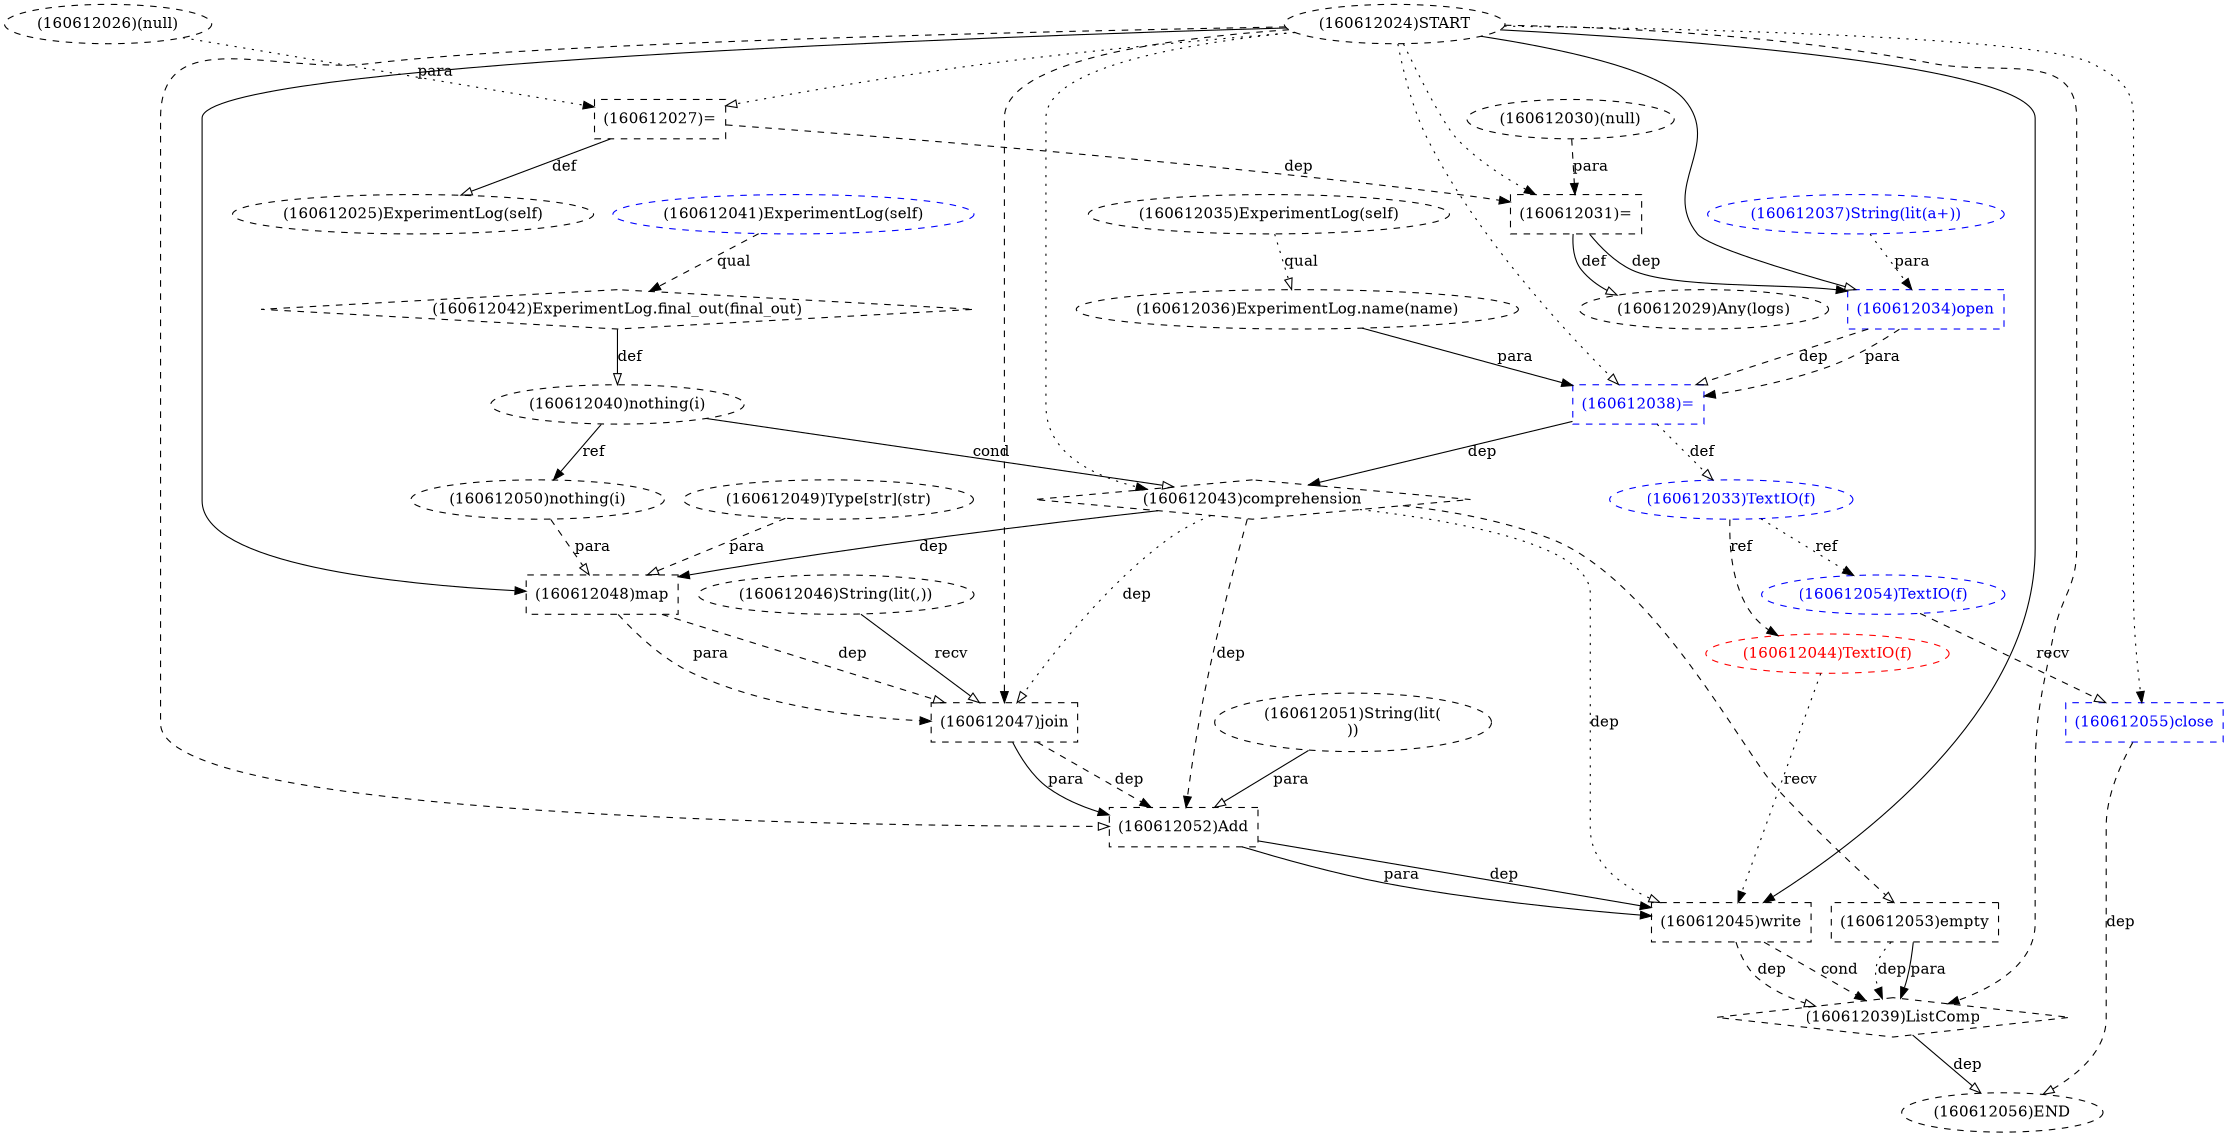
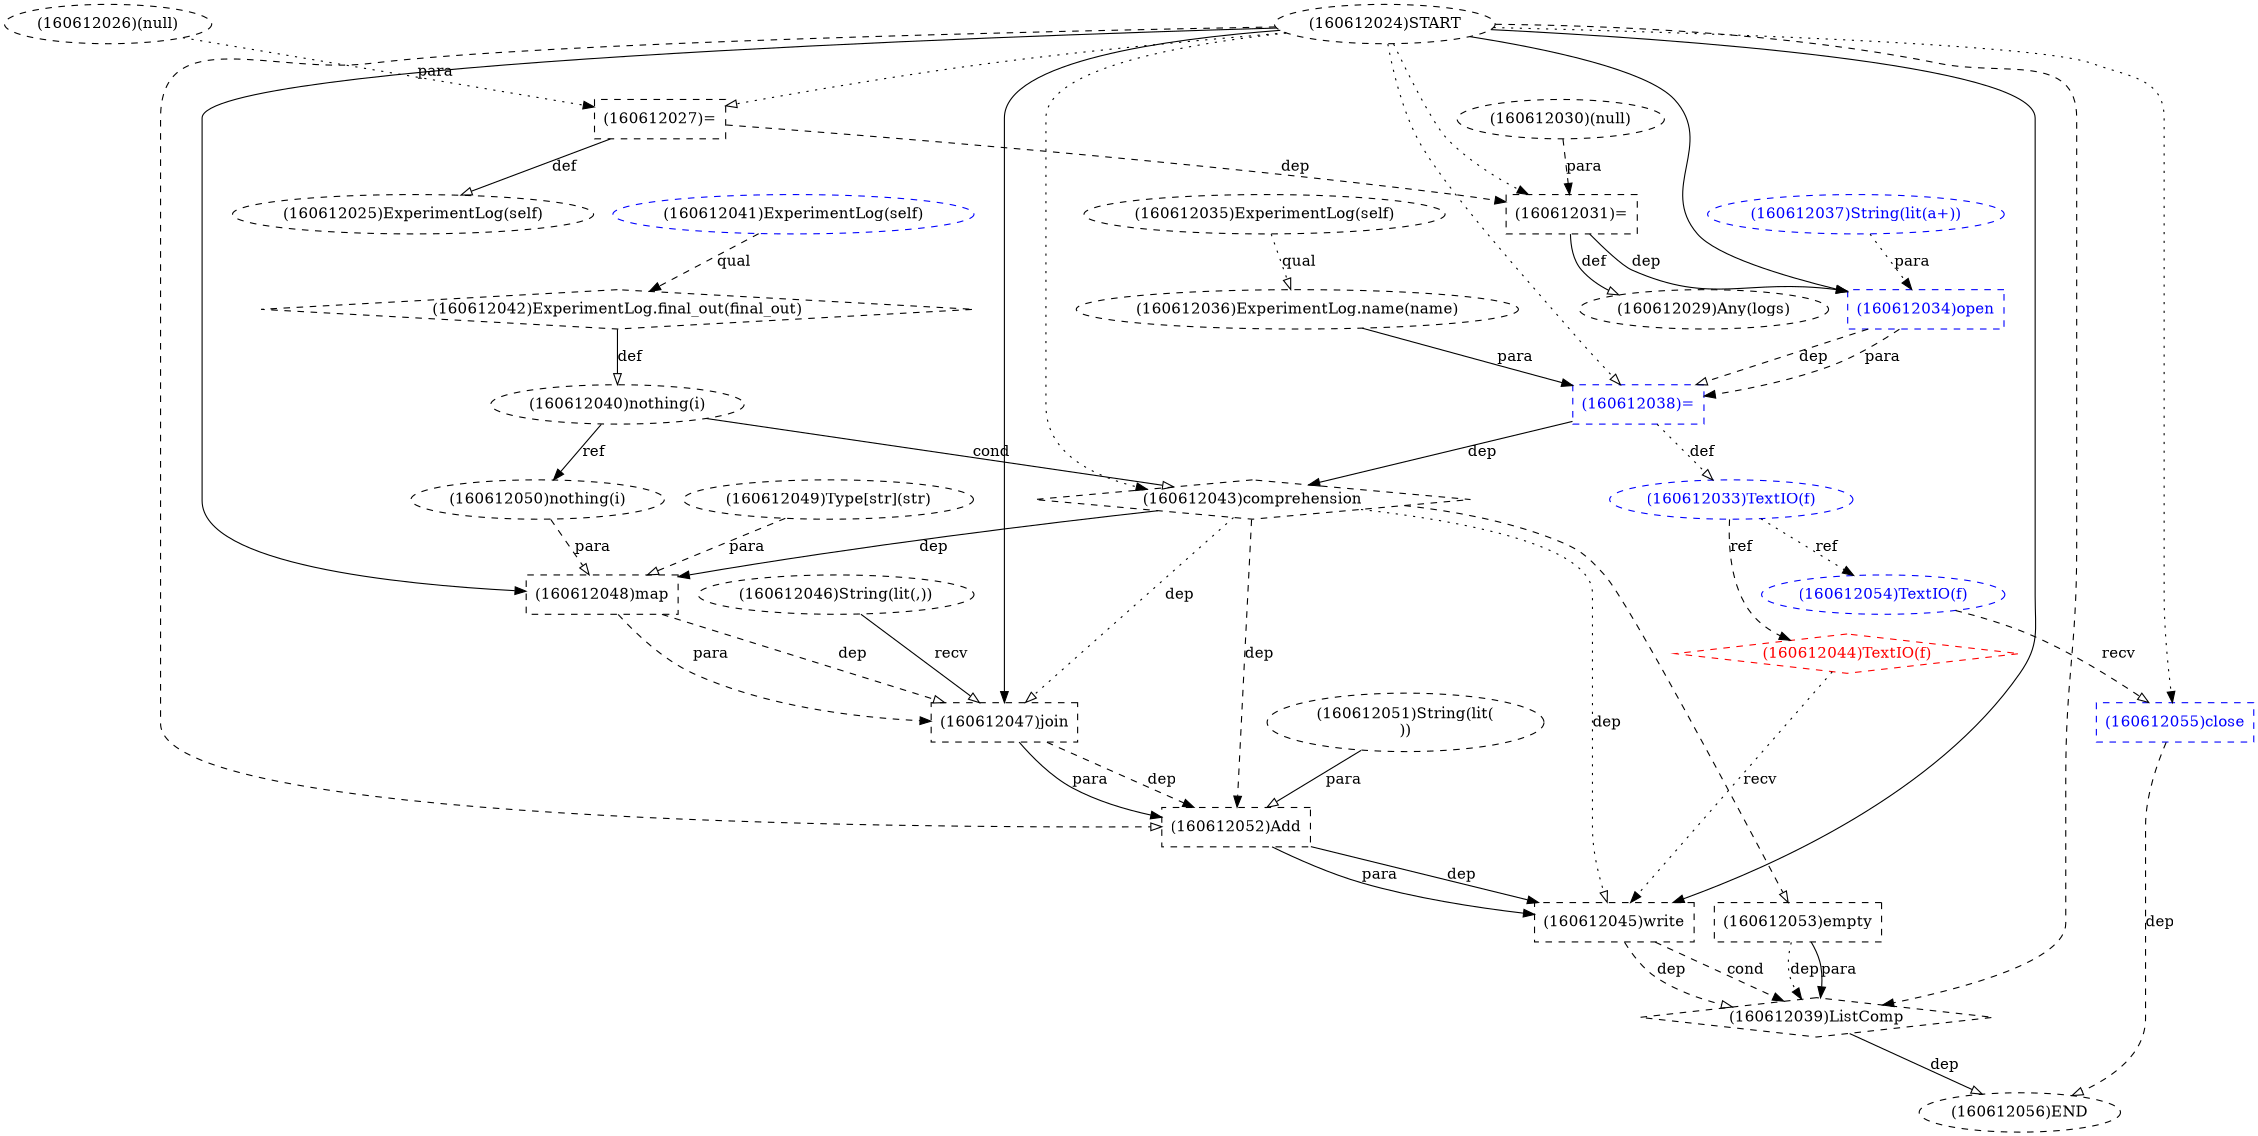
(1004, 249) -> (1004, 253)
(1827, 654) -> (1847, 654)
